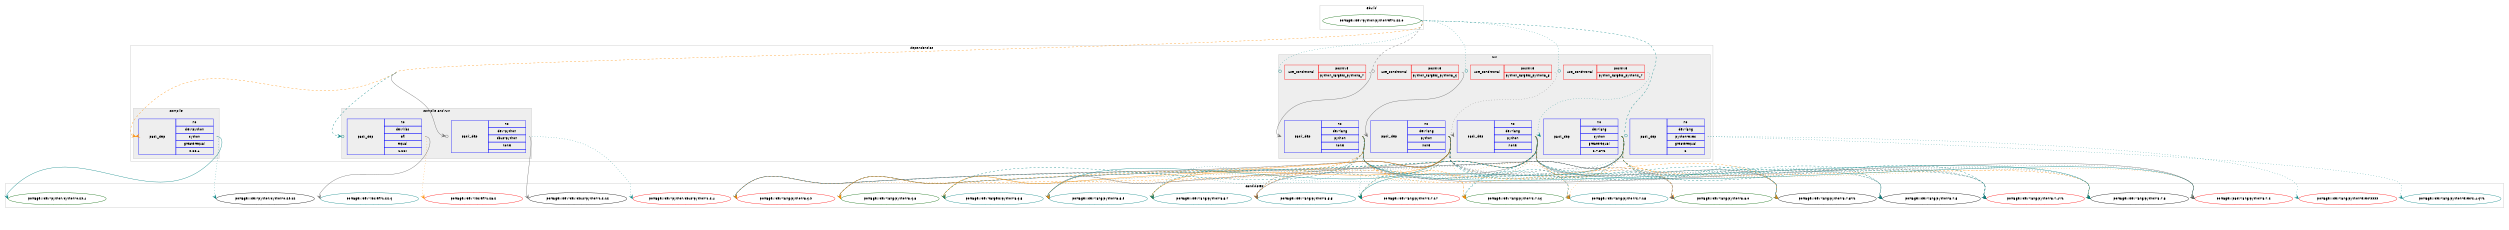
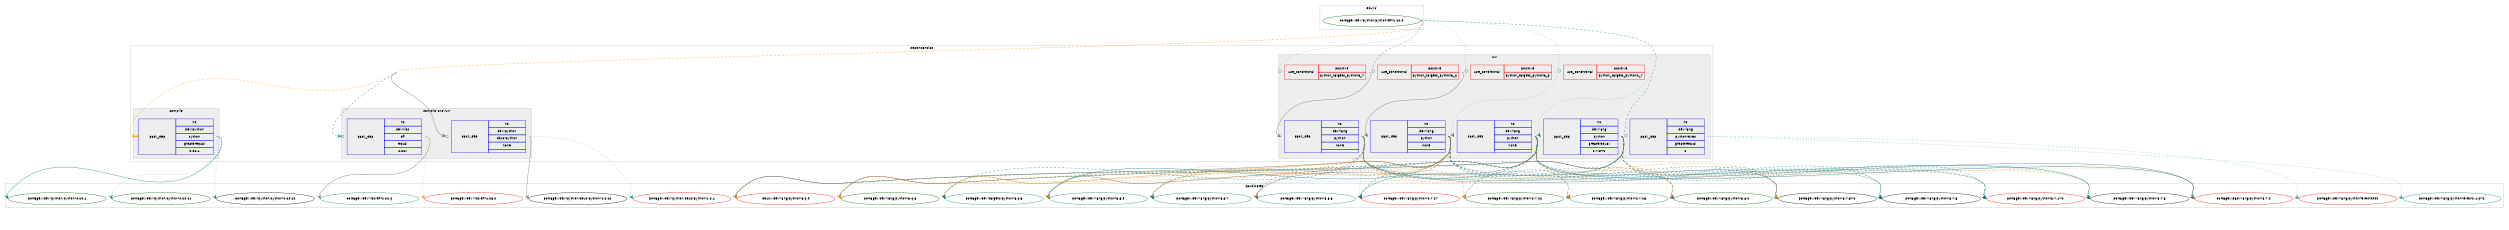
none -> (161, 199)
(578, 199) -> (578, 199)
(786, 199) -> (786, 199)
